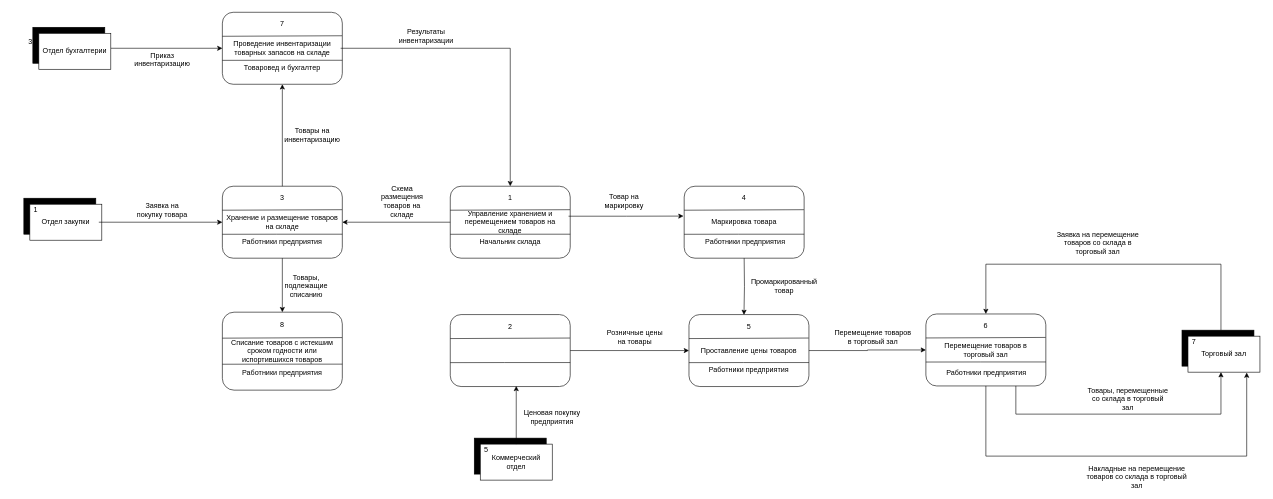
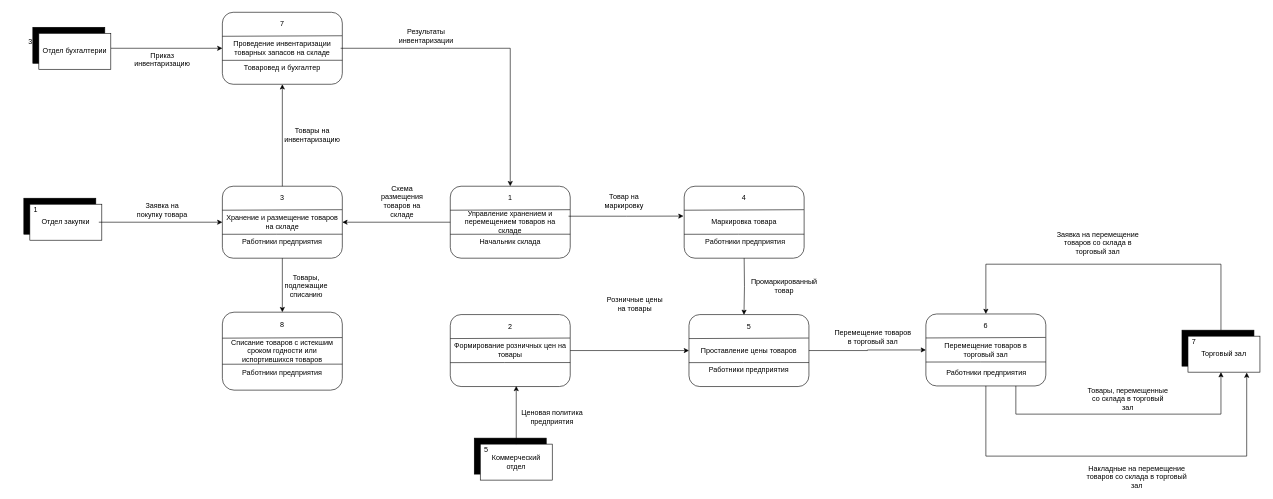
(635, 338) -> (635, 305)
none -> (510, 351)
(552, 417) -> (552, 417)
